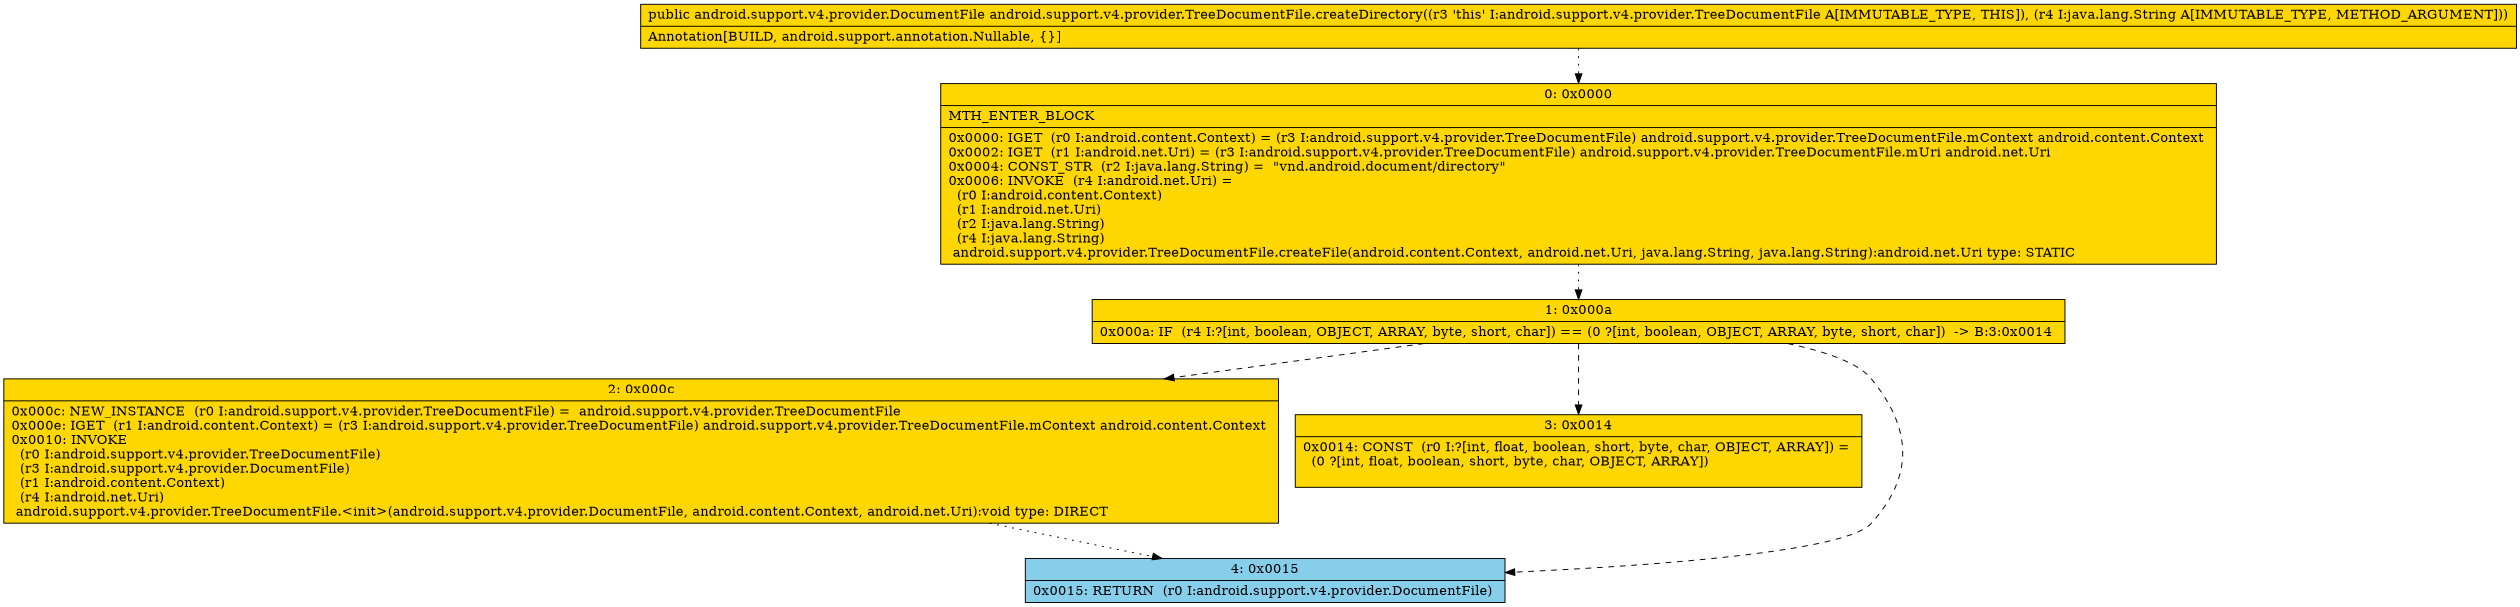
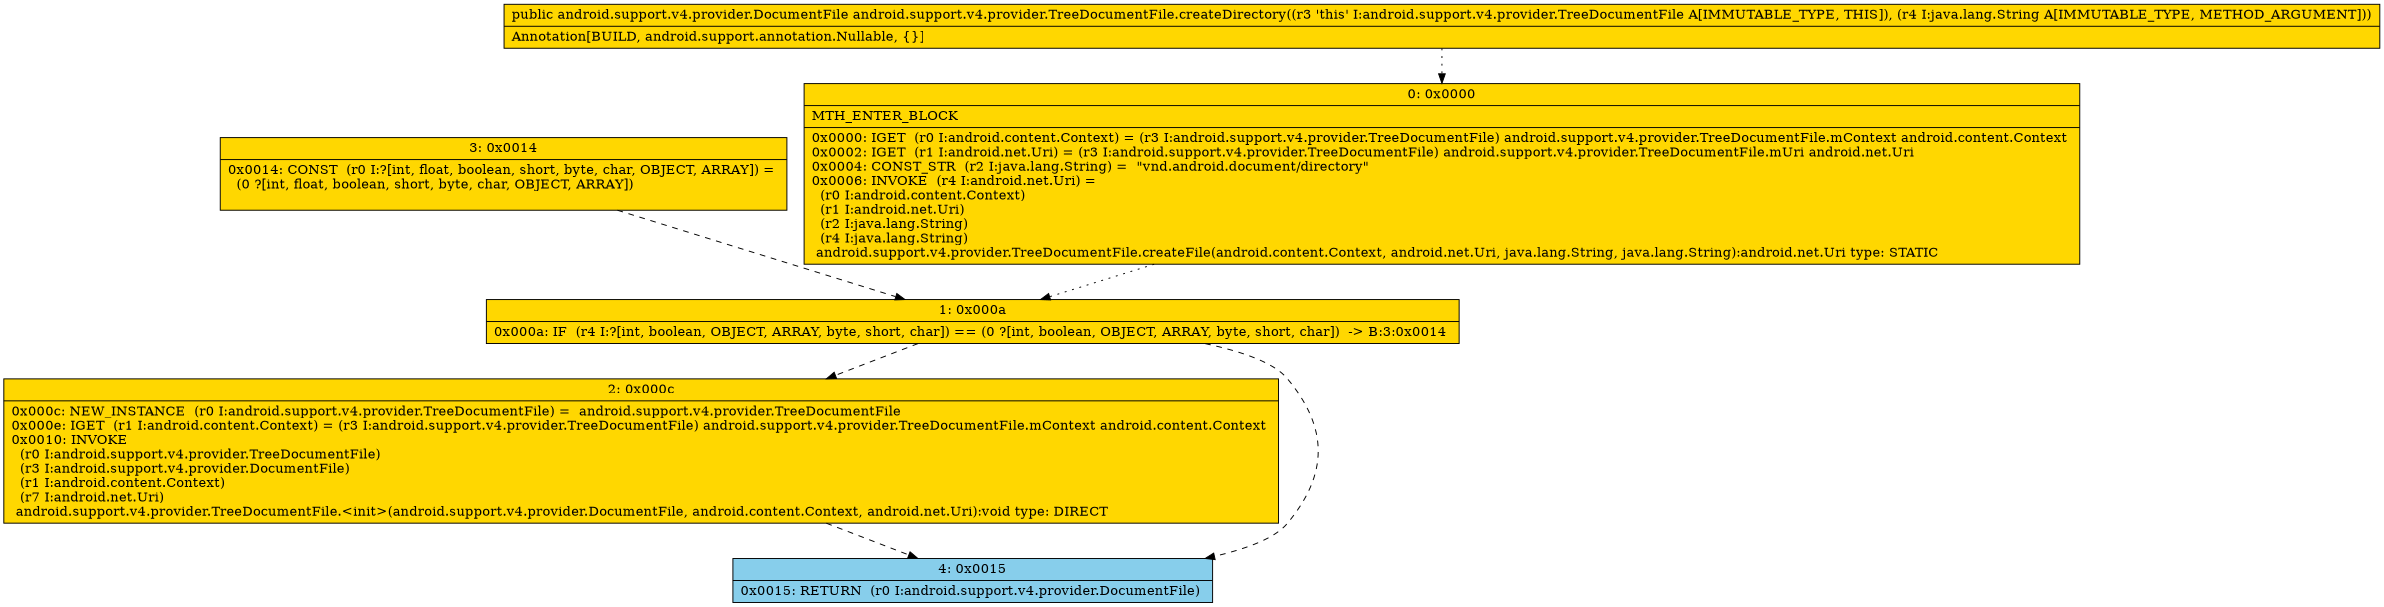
(1579, 374) -> (756, 253)
(88, 497) -> (88, 497)
(1071, 540) -> (868, 539)
